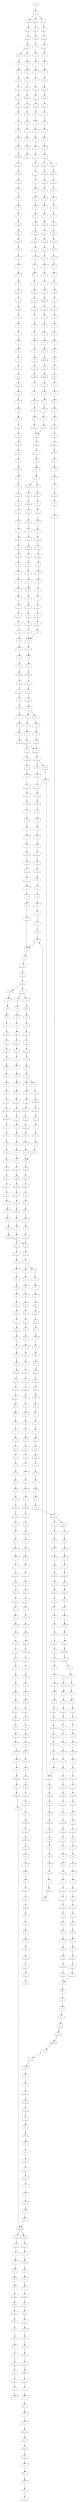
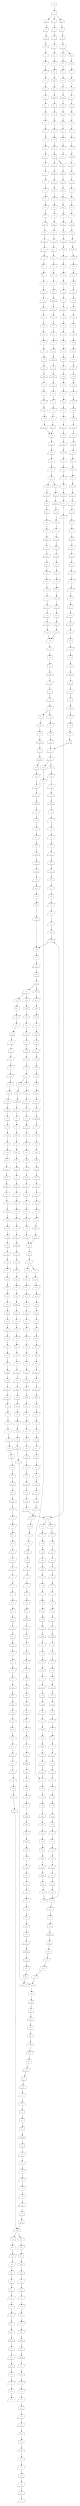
(30, 1156) -> (17, 1156)
